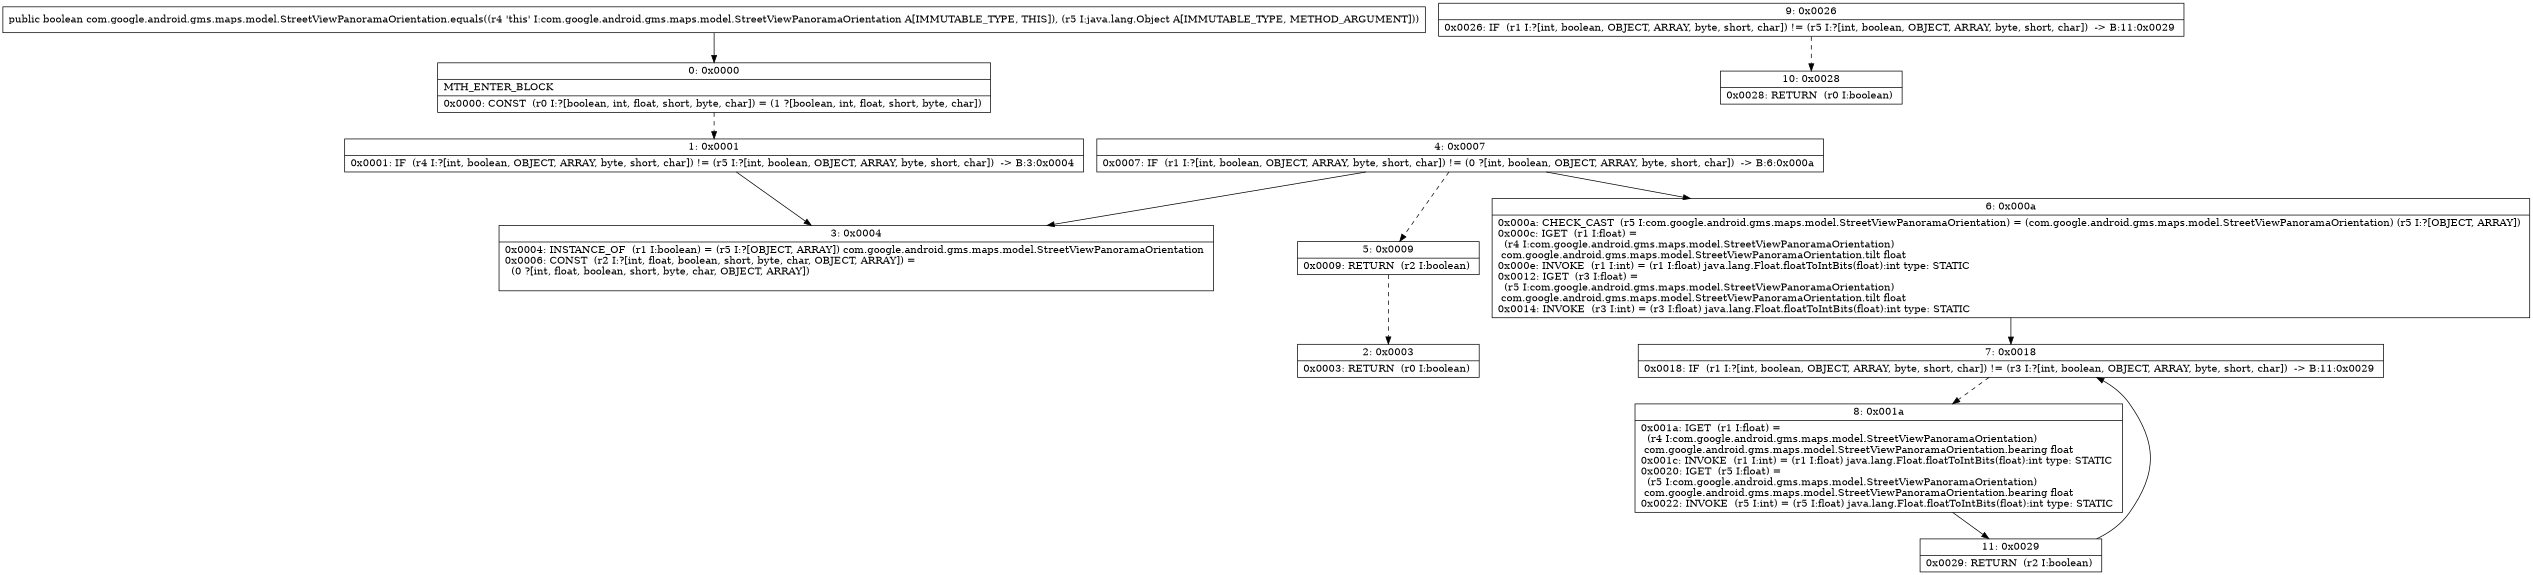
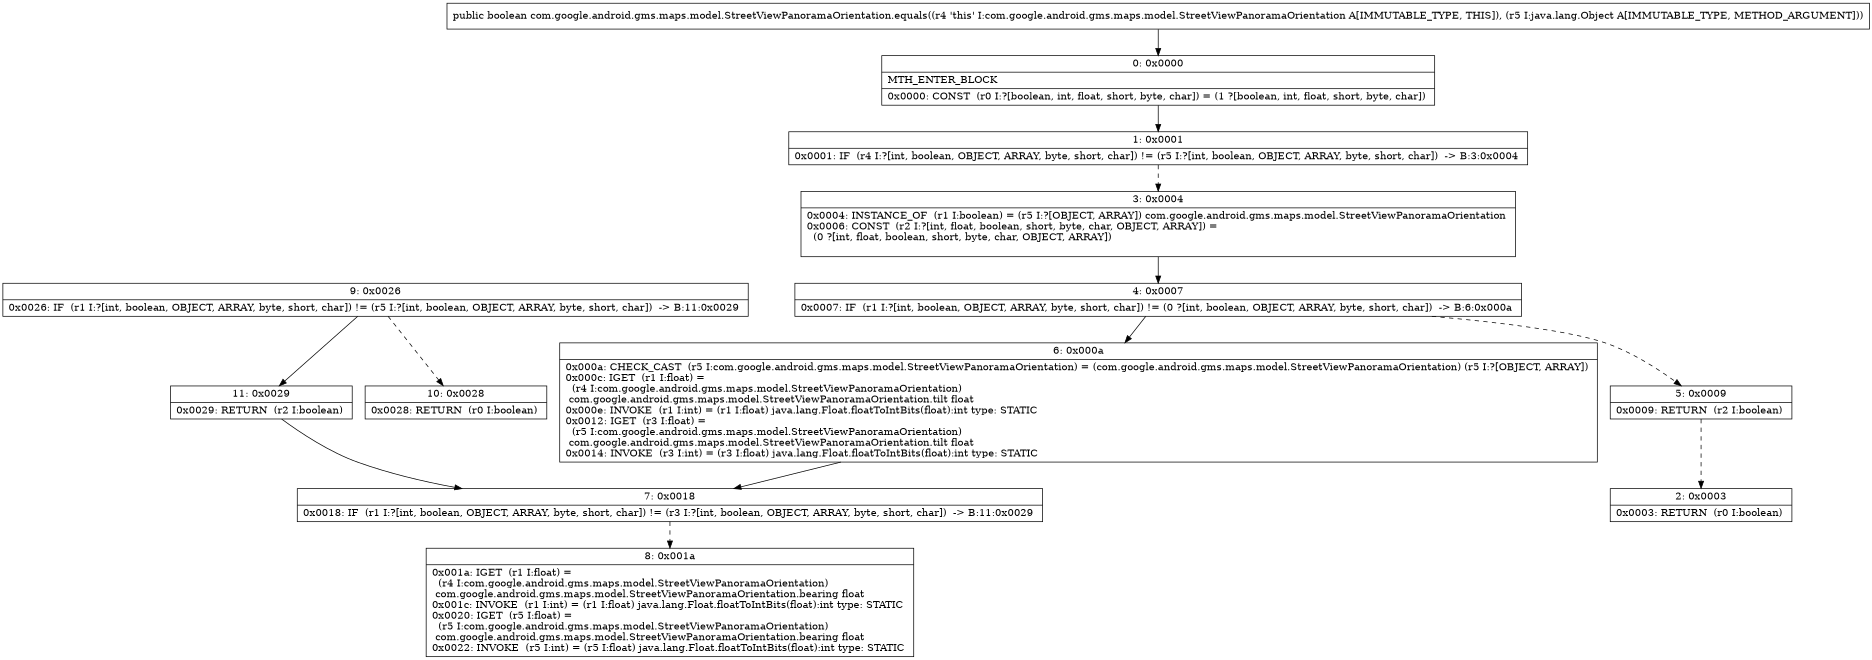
(714, 122) -> (1158, 115)
(771, 197) -> (1158, 174)
(1210, 198) -> (1158, 266)
(1968, 523) -> (321, 349)
